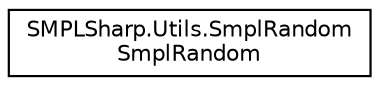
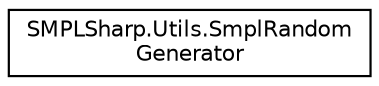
(190, 43) -> (190, 43)
